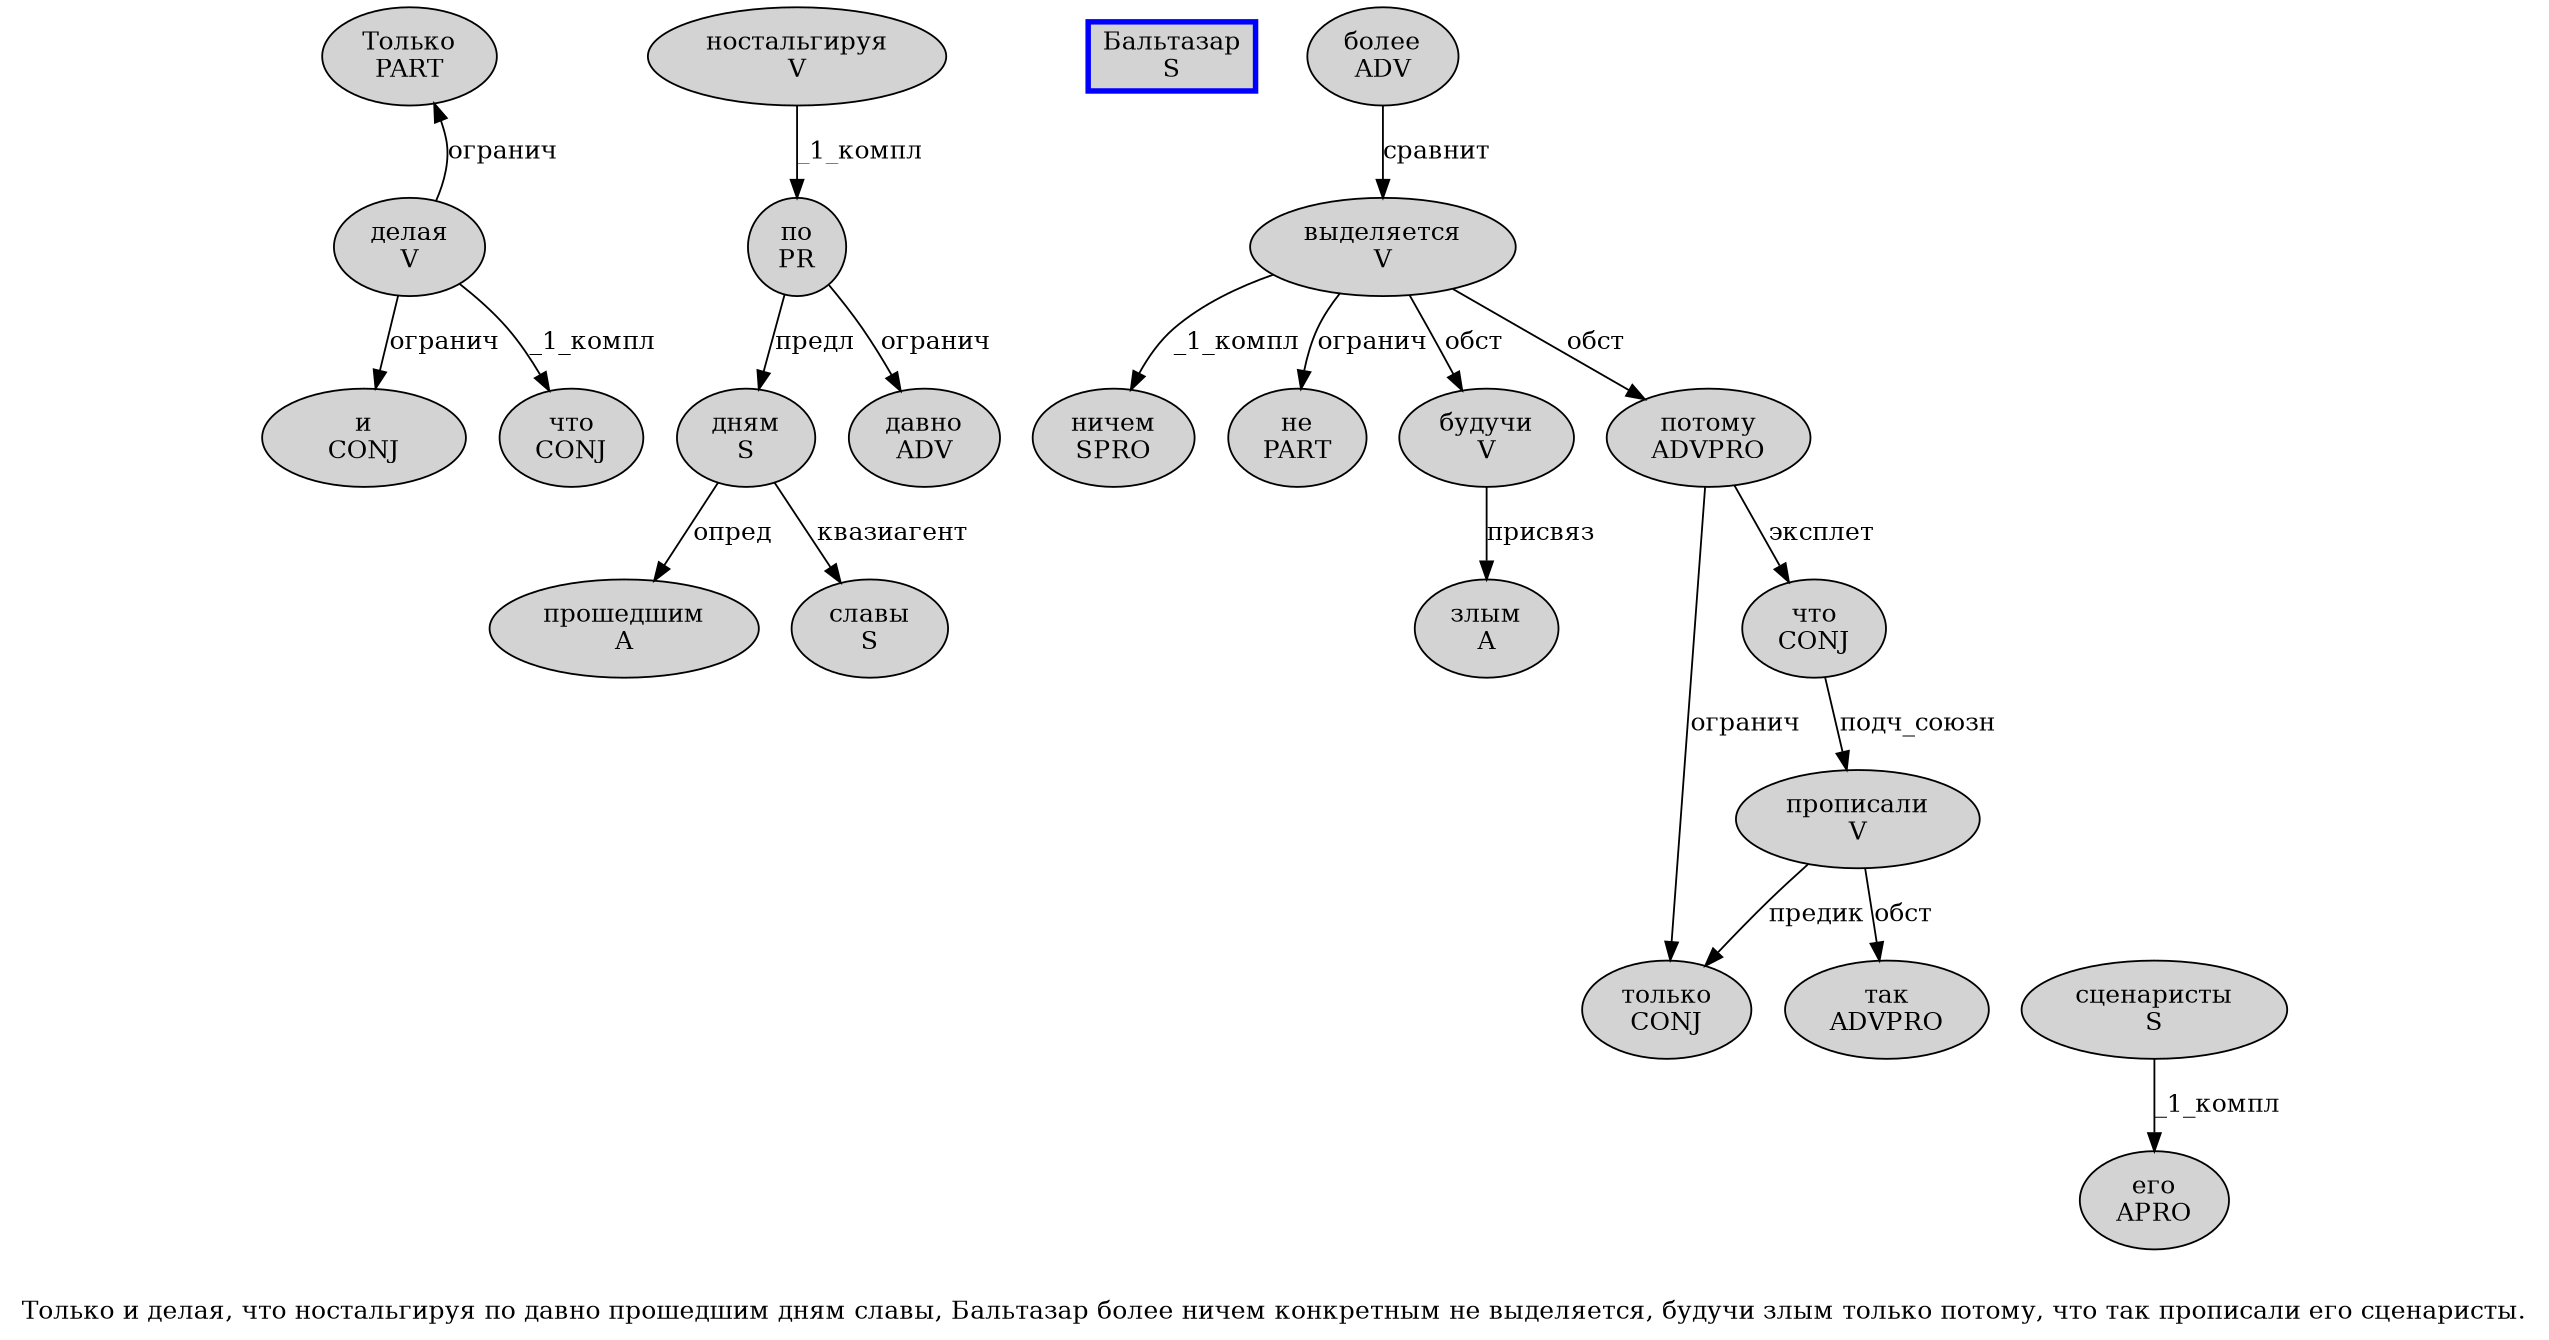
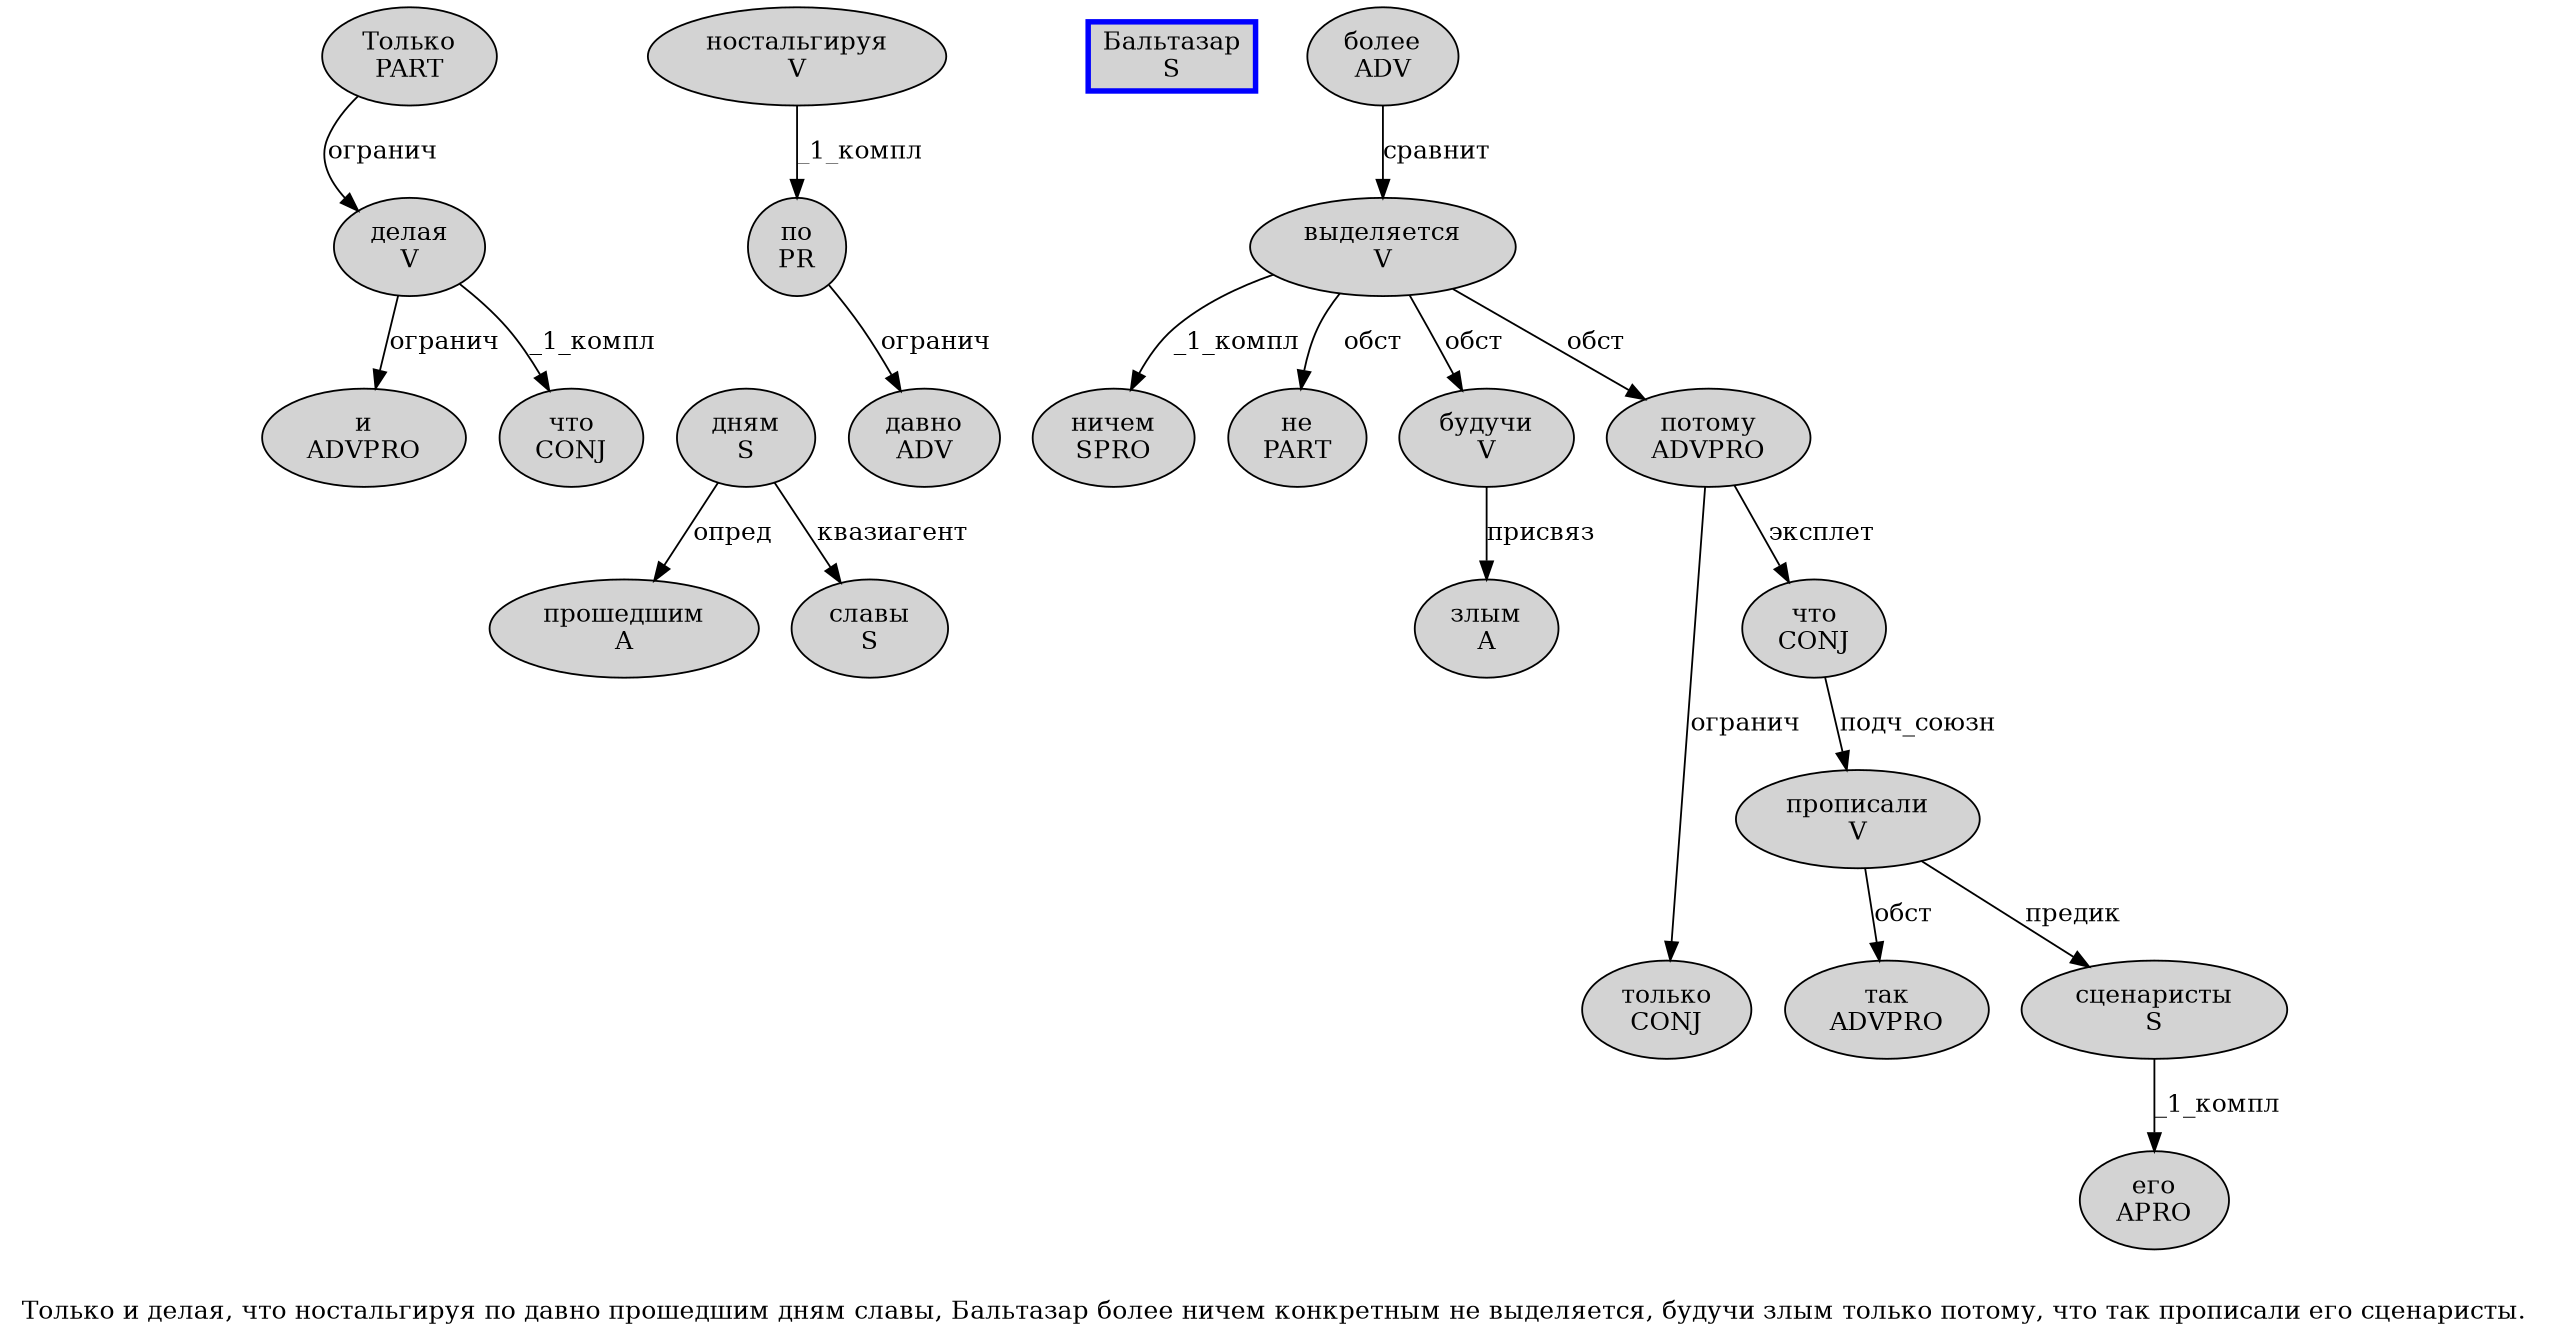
(447, 161) -> (326, 145)
(774, 333) -> none
(1373, 342) -> (1373, 342)
(364, 438) -> (364, 438)
(1762, 907) -> (1998, 909)
